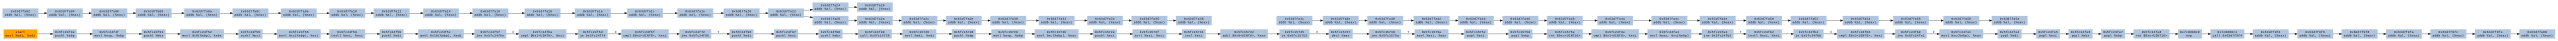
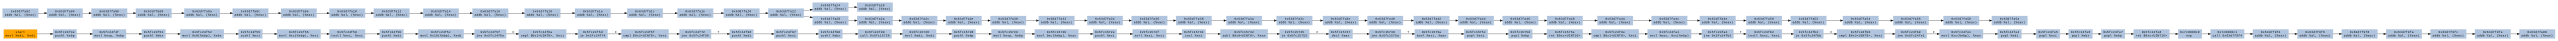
none -> (1244, 21)
